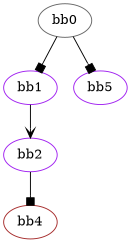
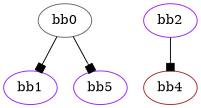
(30, 117) -> none
